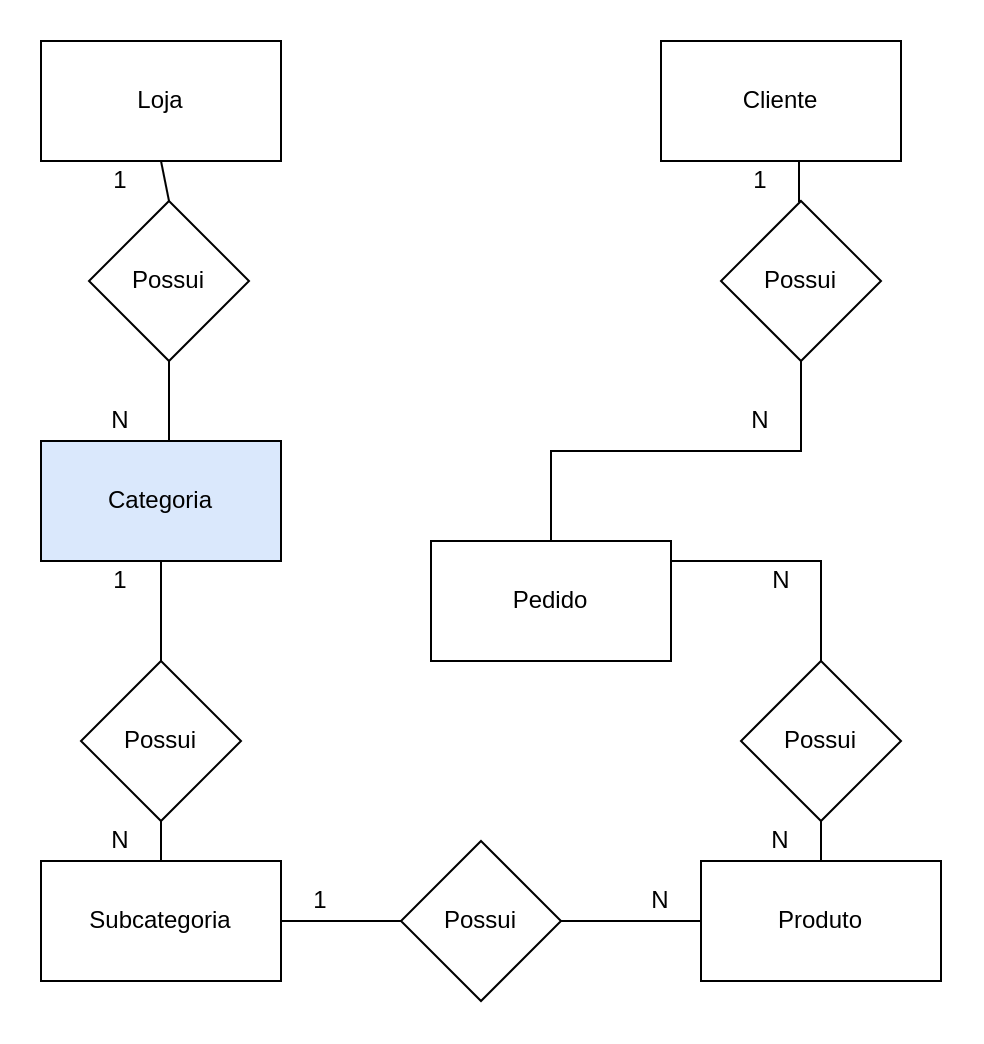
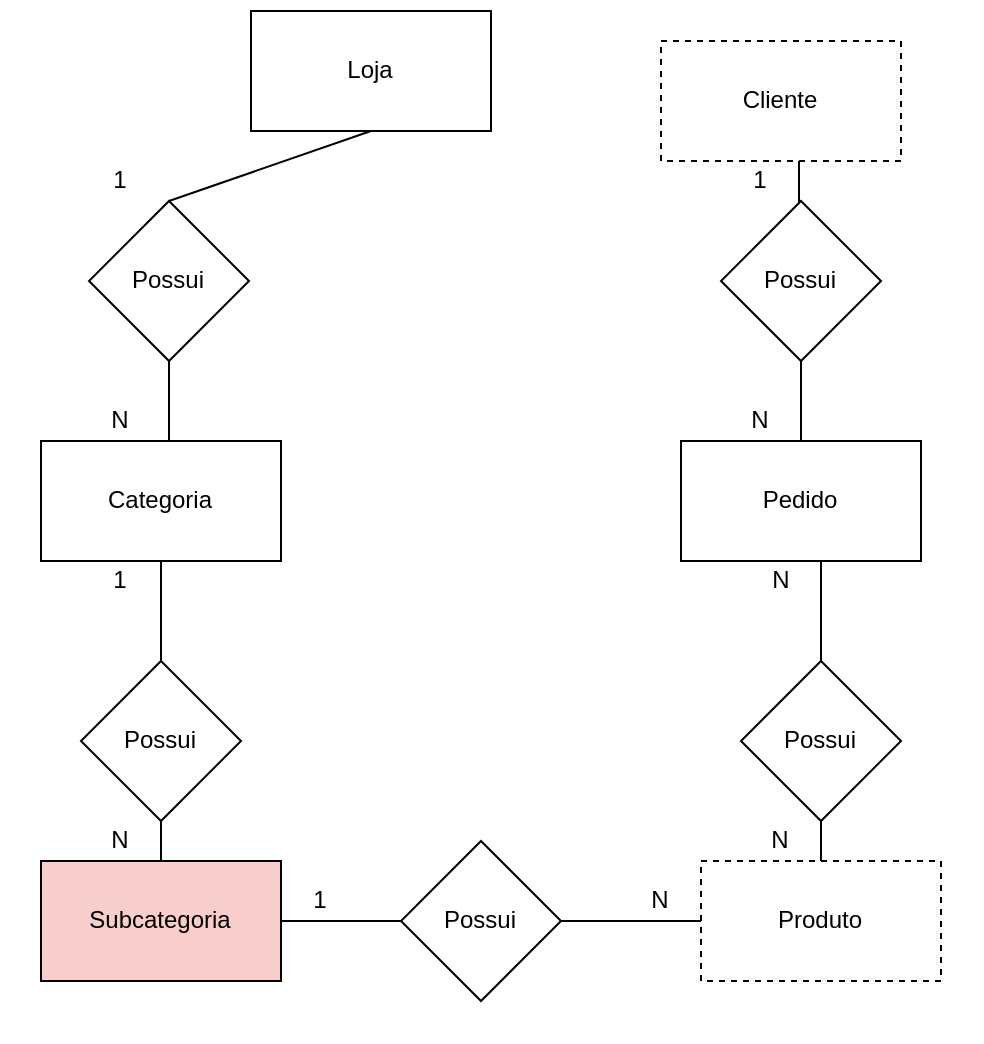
(161, 101) -> (371, 71)
(781, 101) -> (781, 101)
(161, 501) -> (161, 501)
(551, 601) -> (801, 501)
(161, 921) -> (161, 921)
(821, 921) -> (821, 921)
